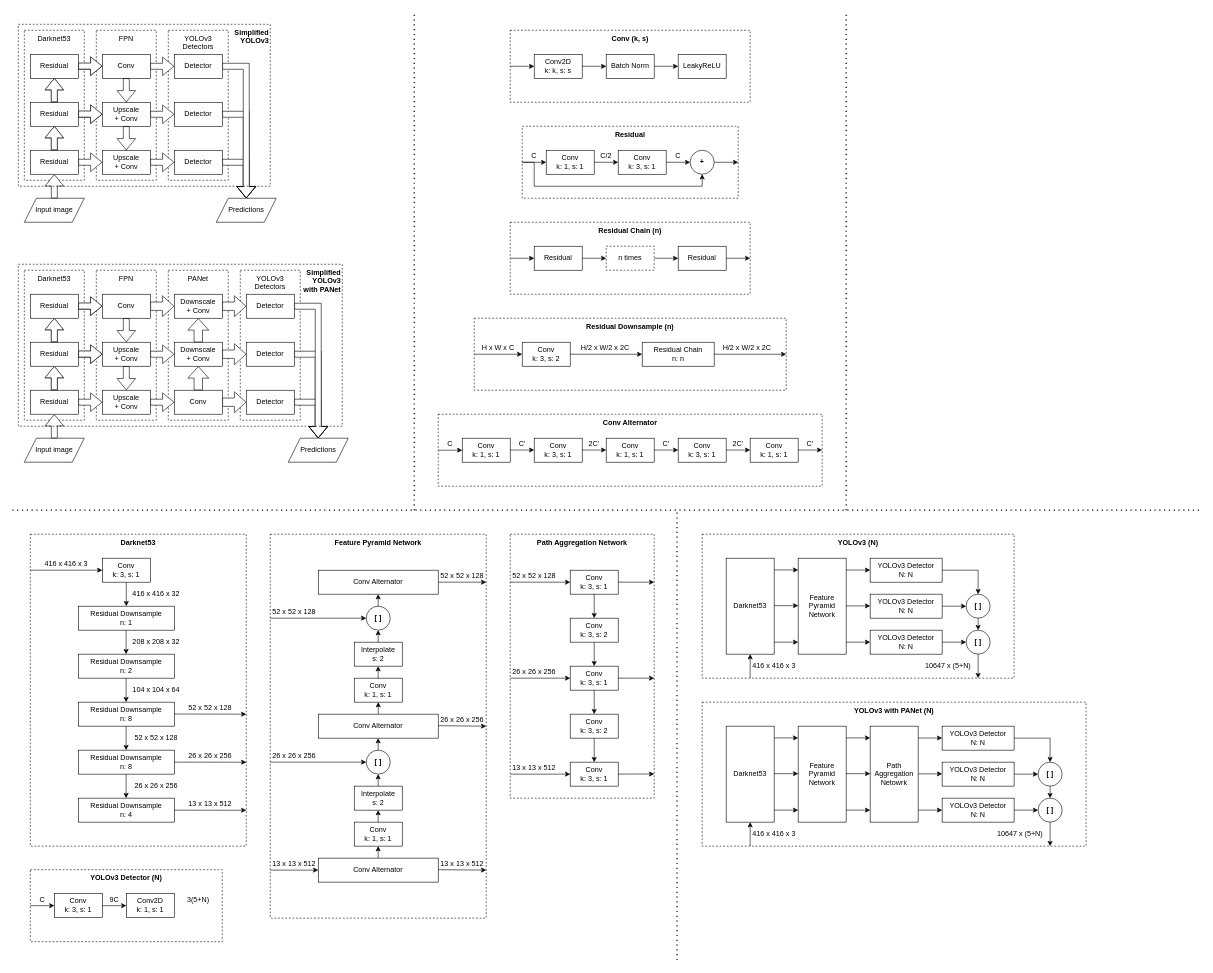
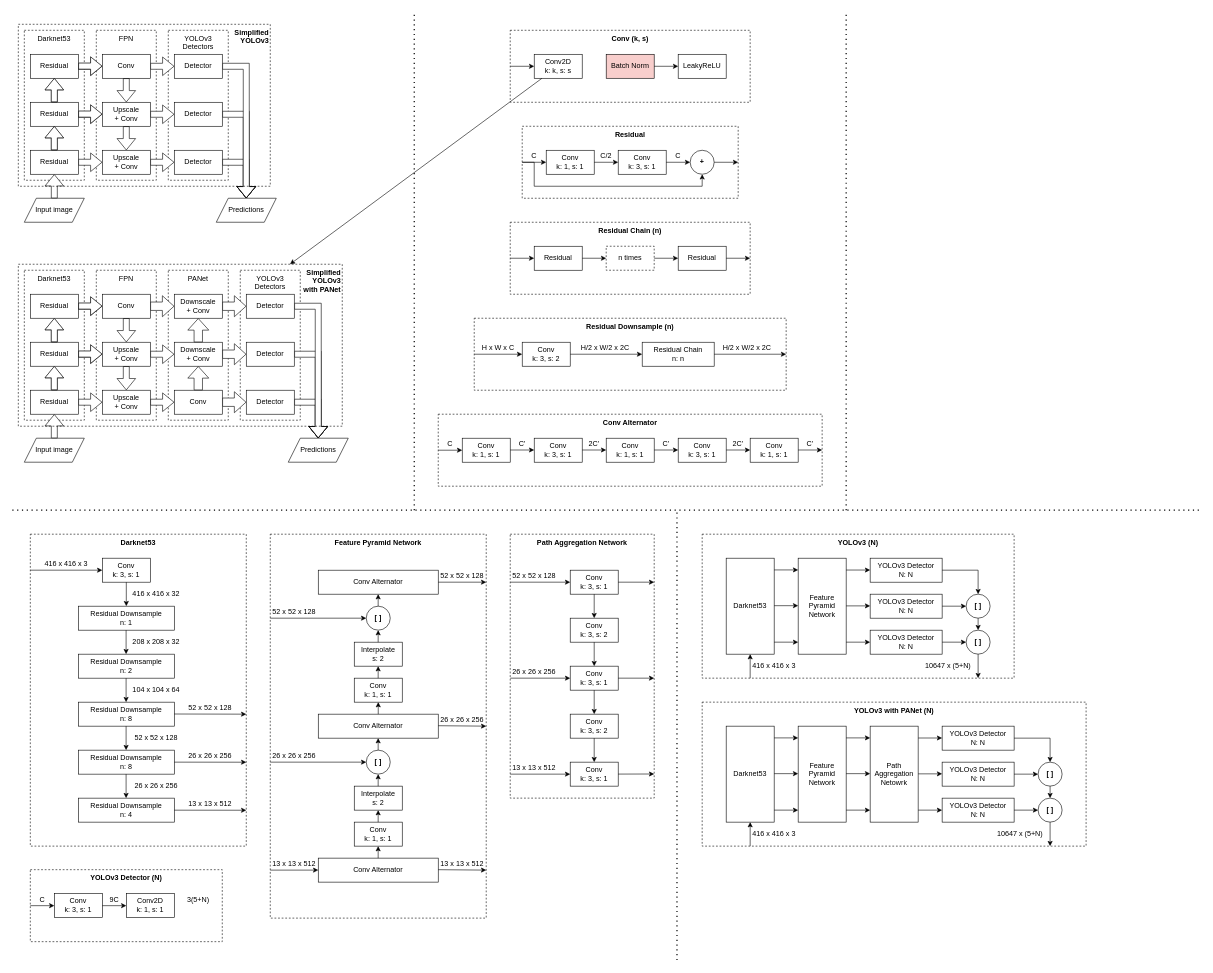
(600, 66) -> (418, 170)
(630, 66) -> (630, 66)
